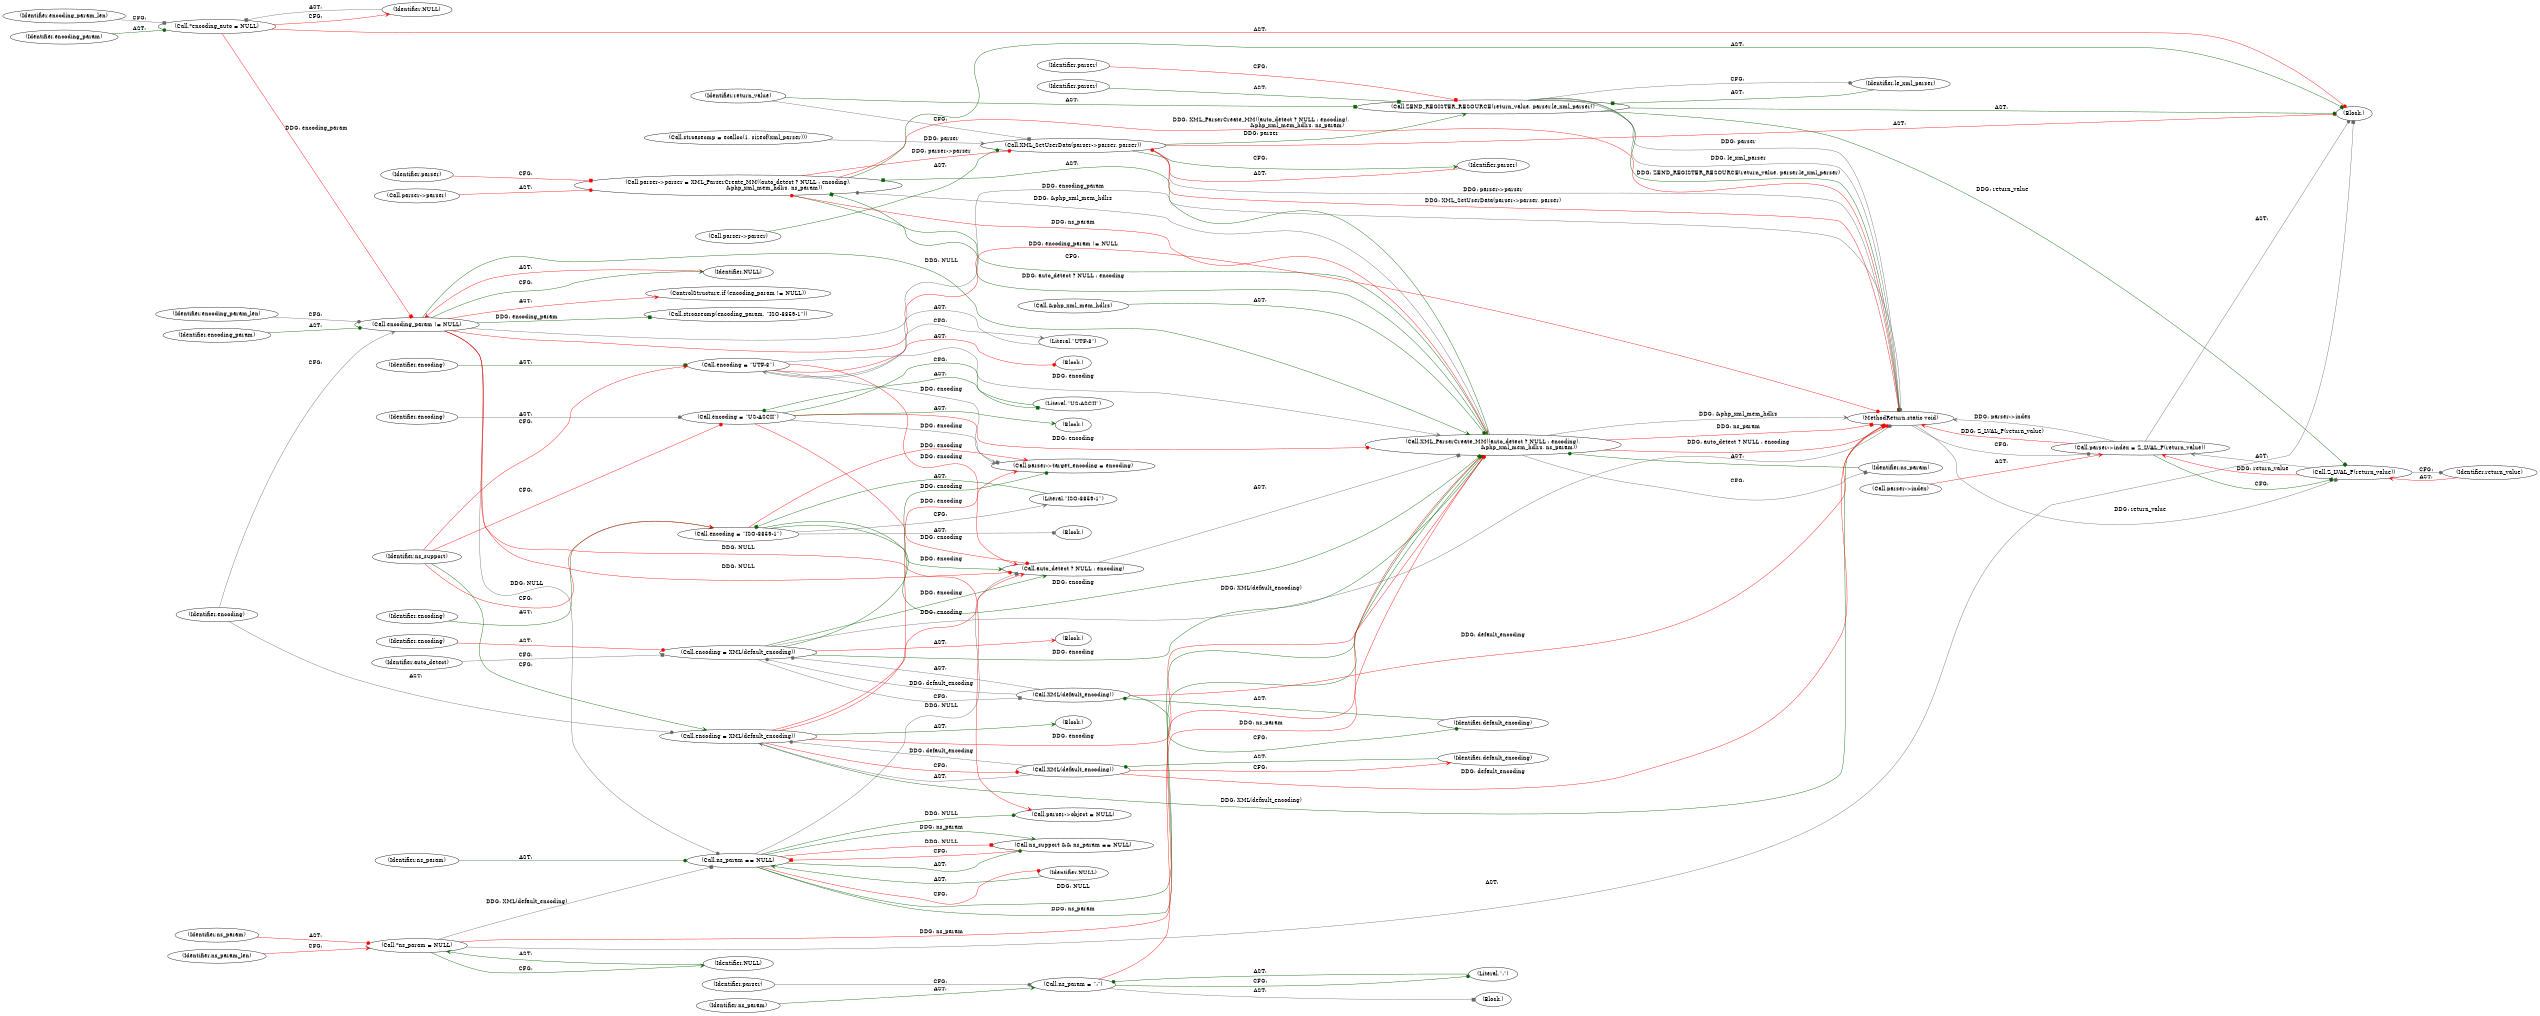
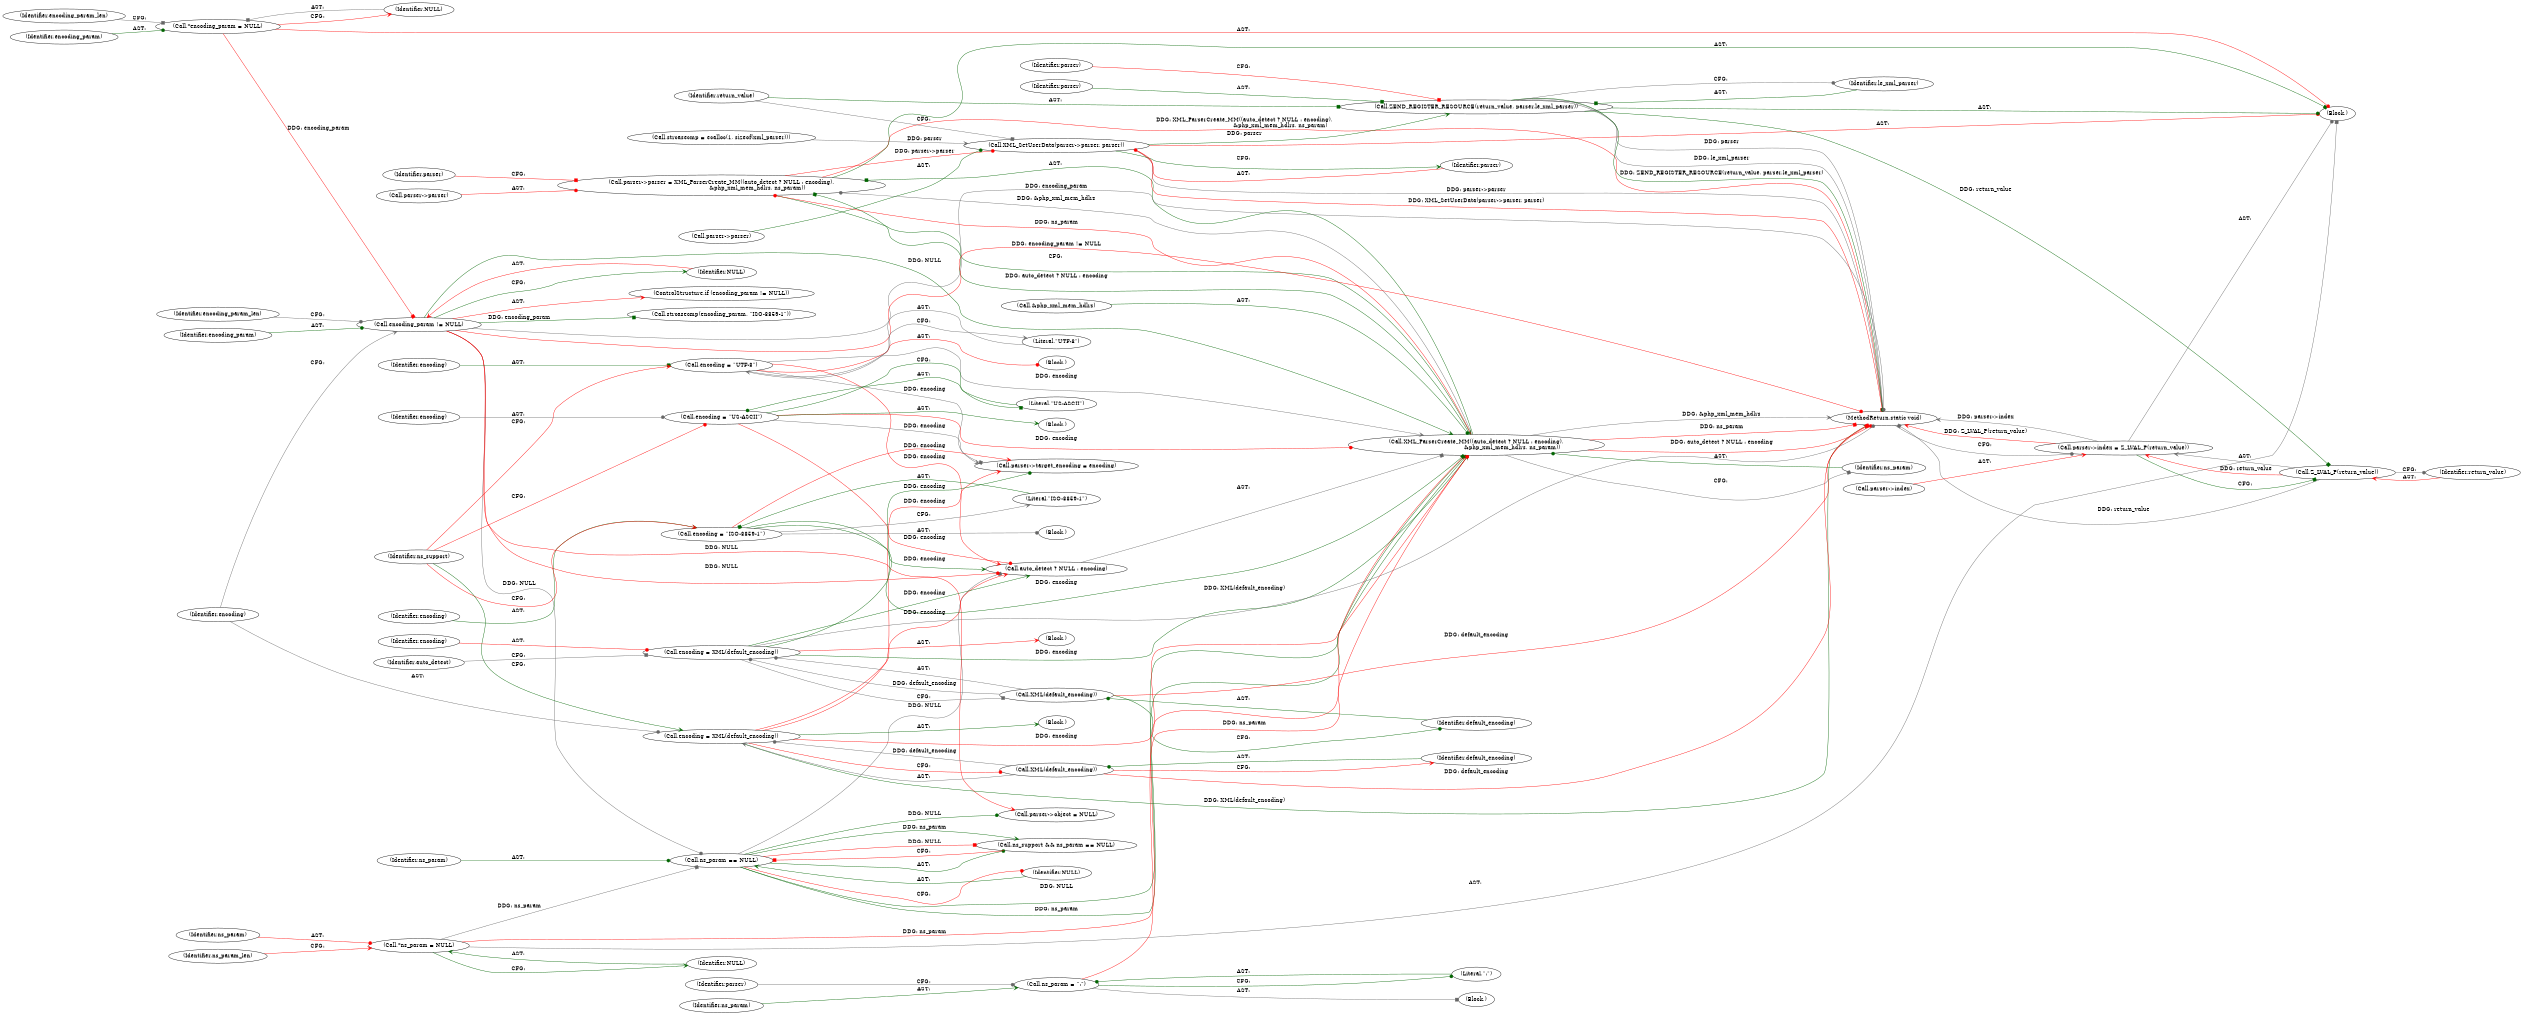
(217, 27) -> (218, 27)
(2108, 524) -> (2095, 524)
(527, 902) -> (519, 906)
